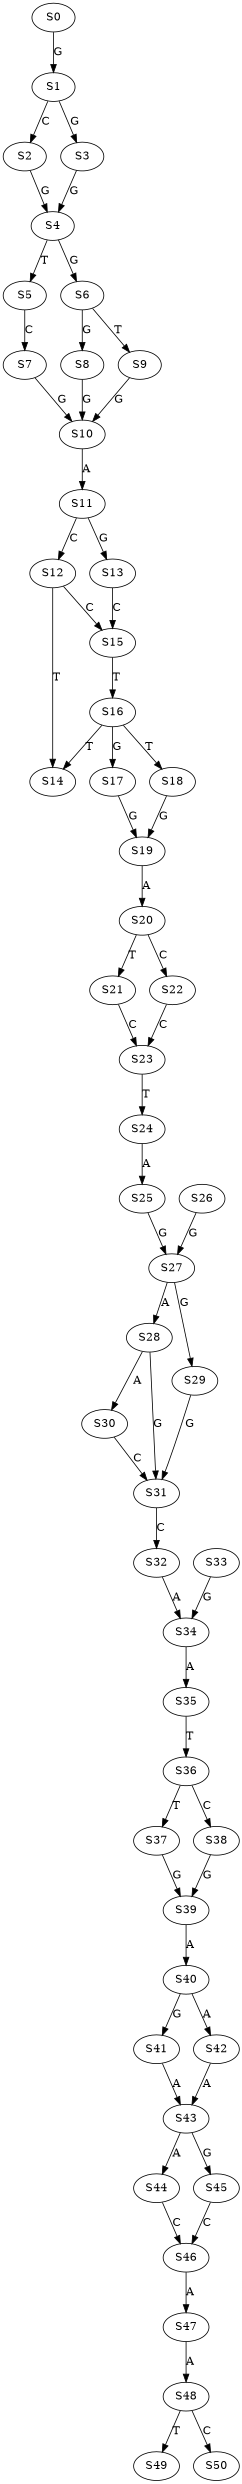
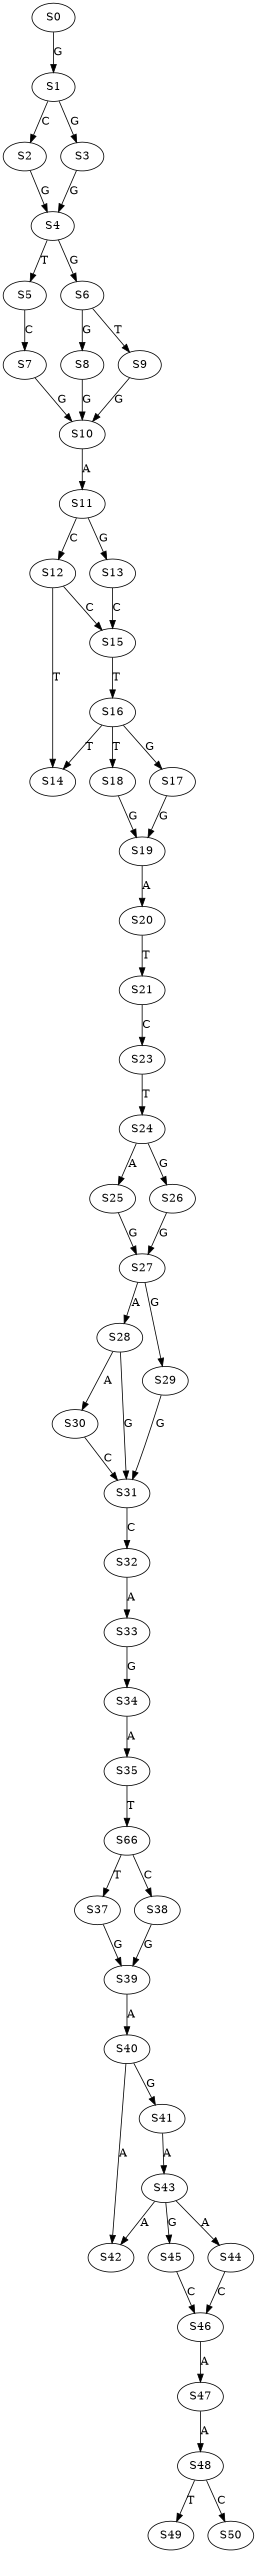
(172, 990) -> none
none -> (156, 1160)
(170, 1594) -> (127, 1594)
(186, 1771) -> (127, 1841)
(203, 2080) -> (140, 2220)
